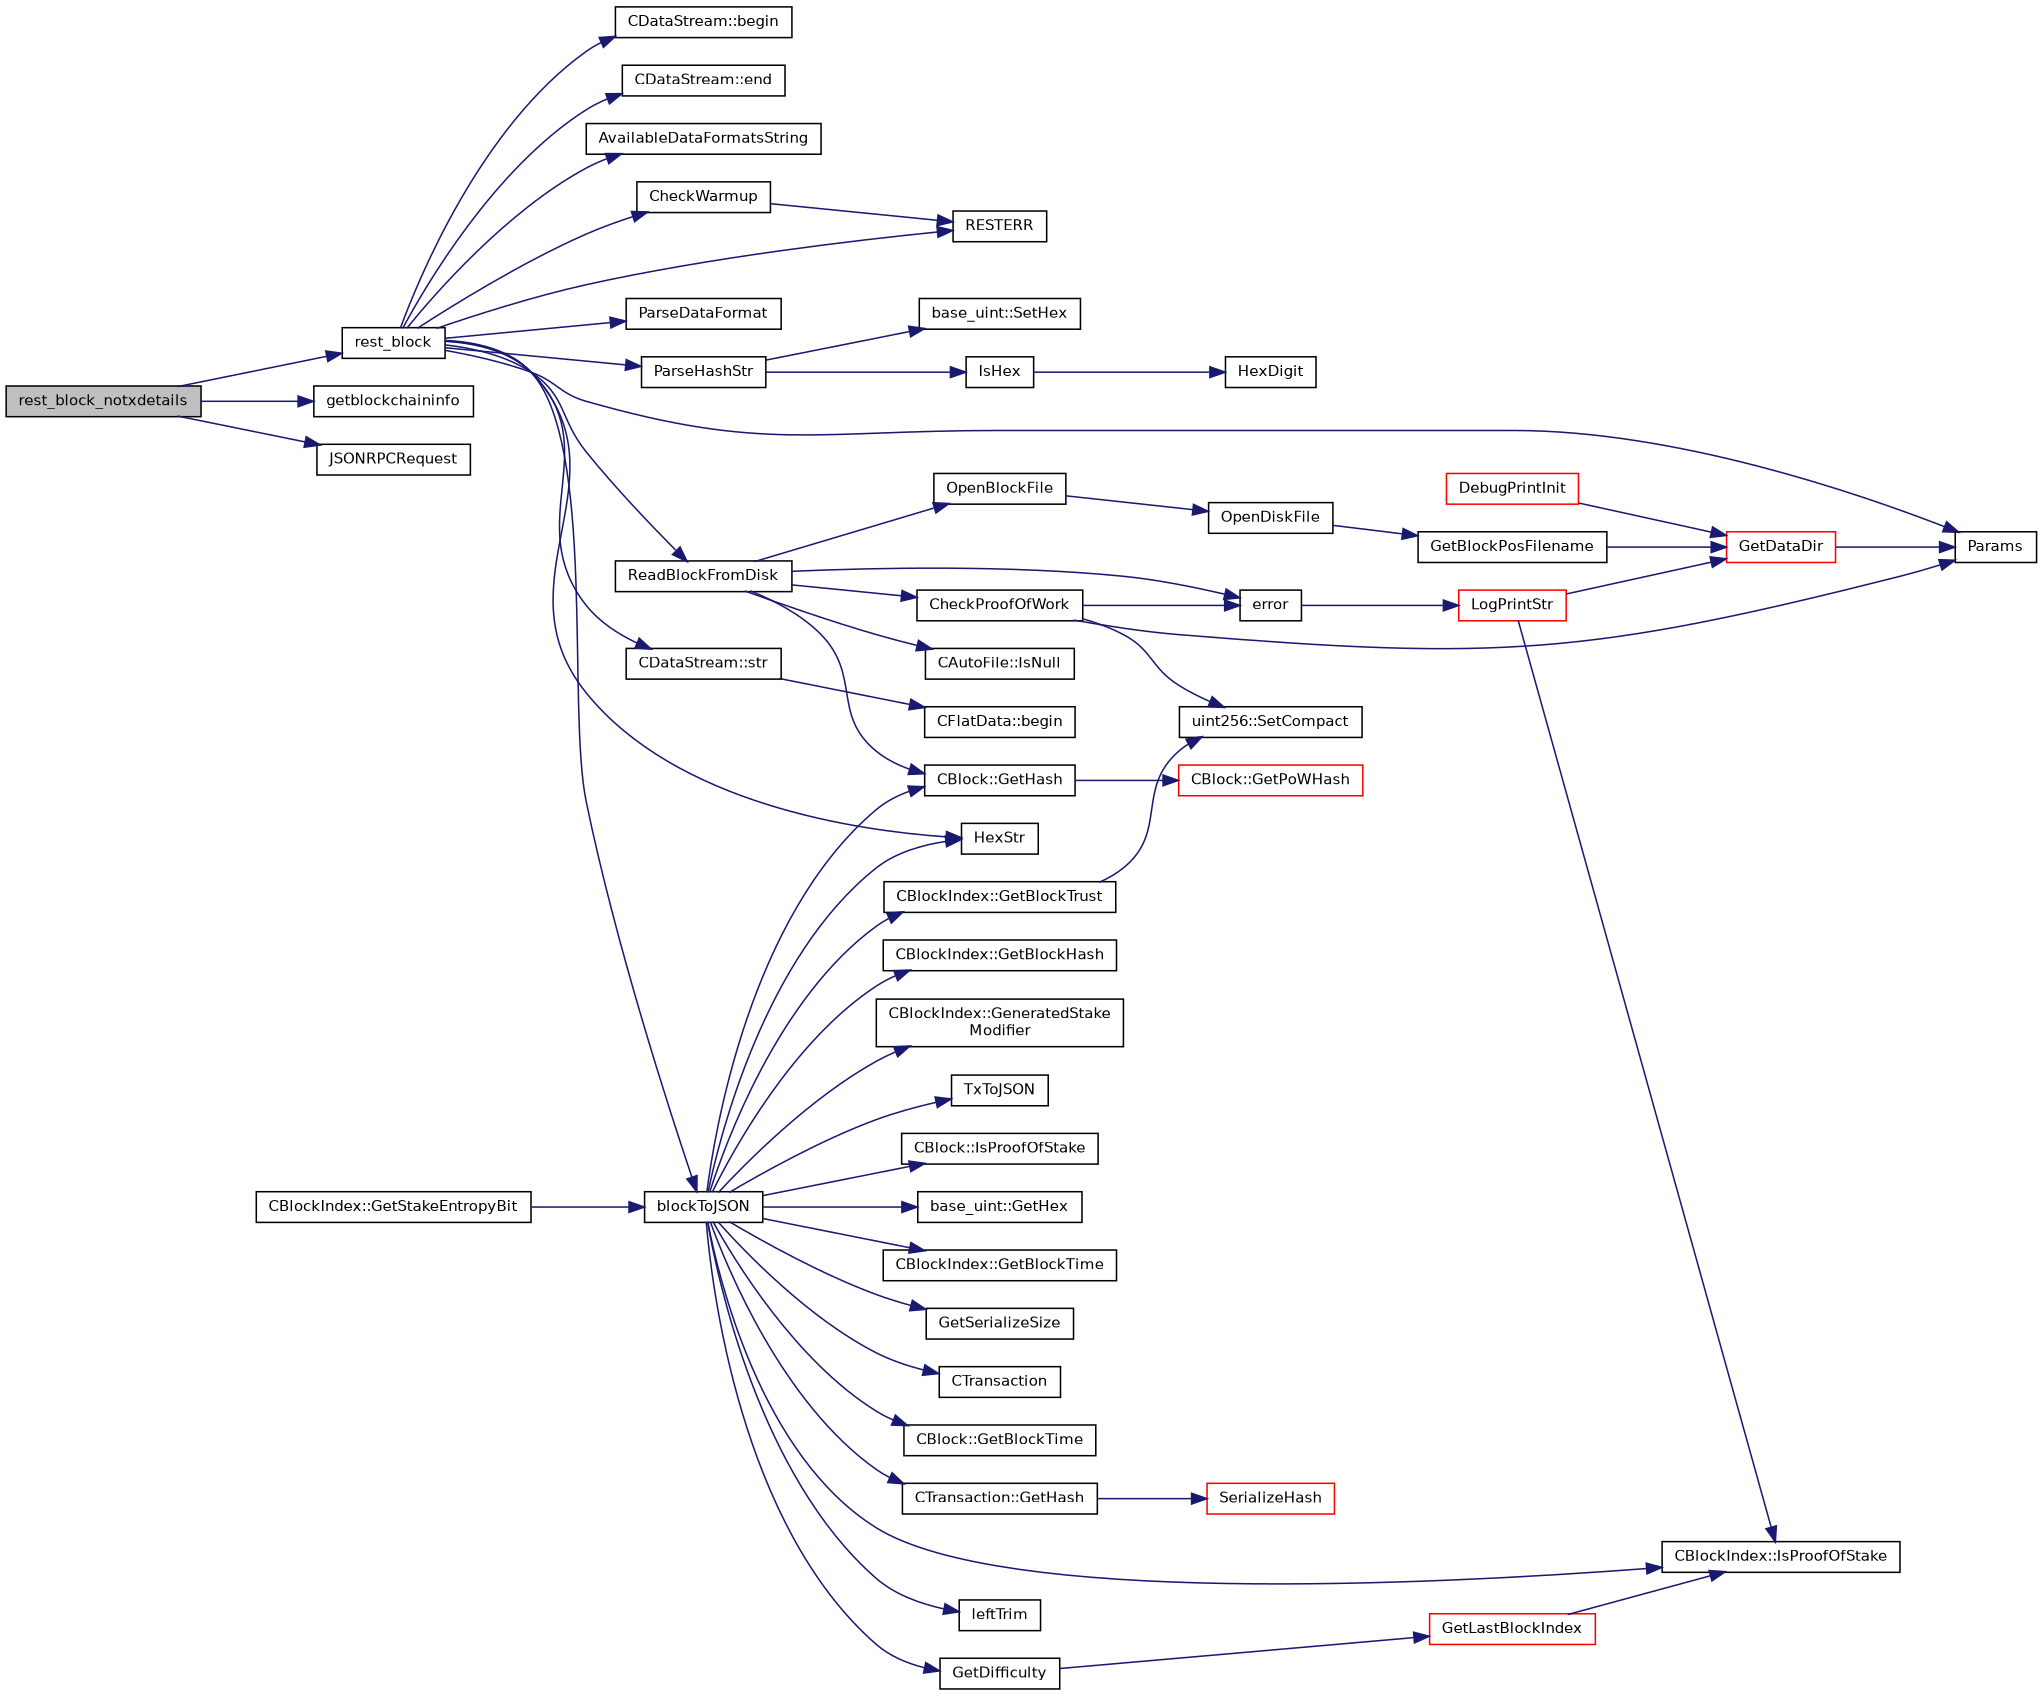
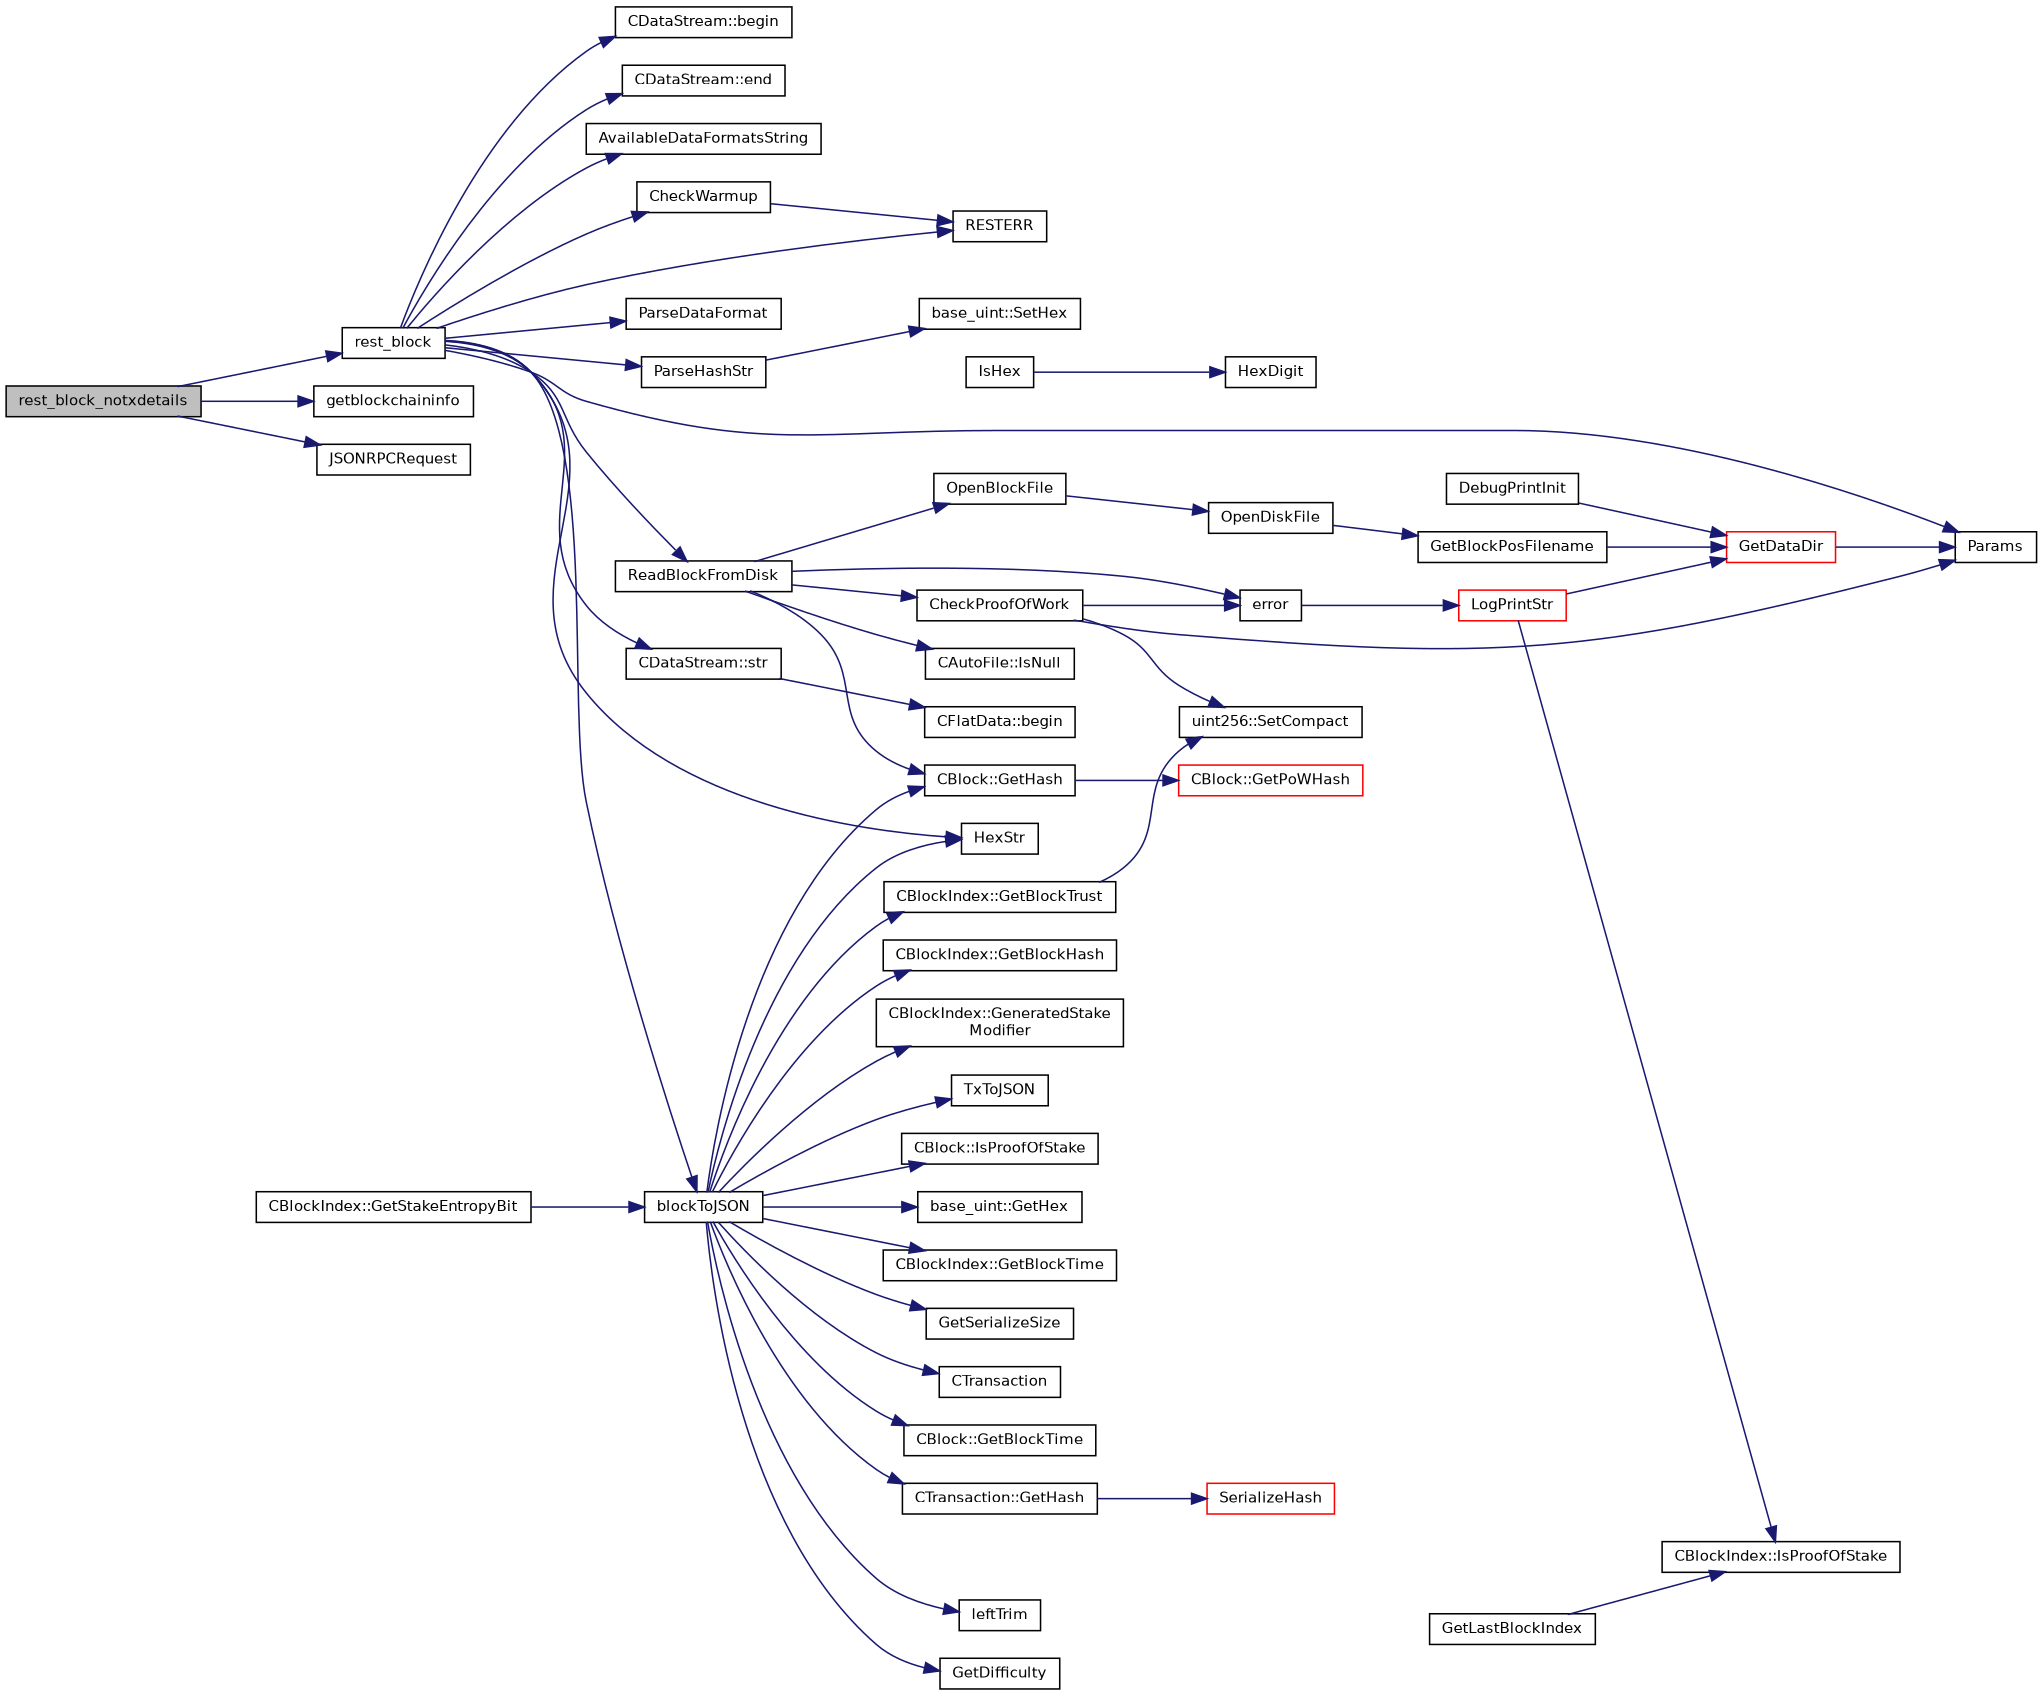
(858, 372) -> none
(1512, 489) -> (1512, 489)
(1079, 1575) -> none
(1512, 1629) -> (1512, 1629)
(1237, 1653) -> none
